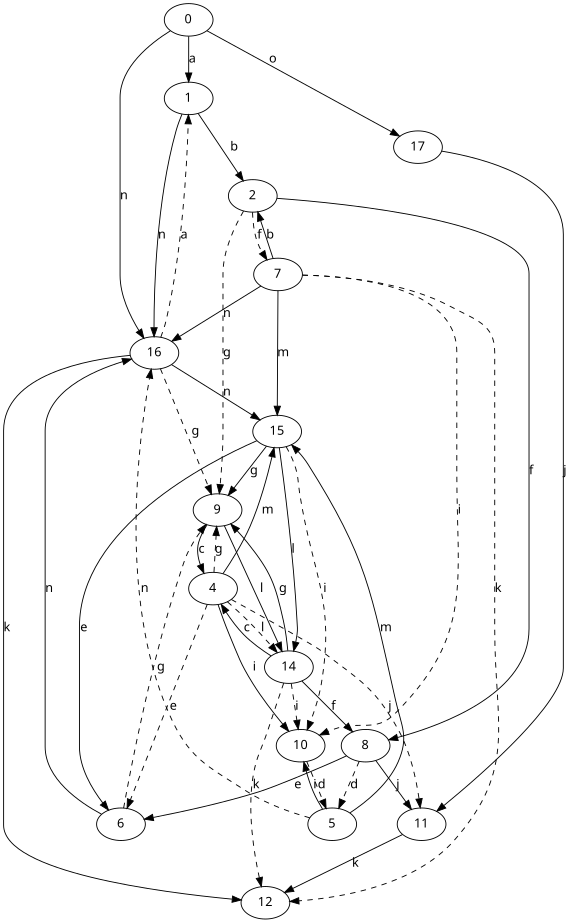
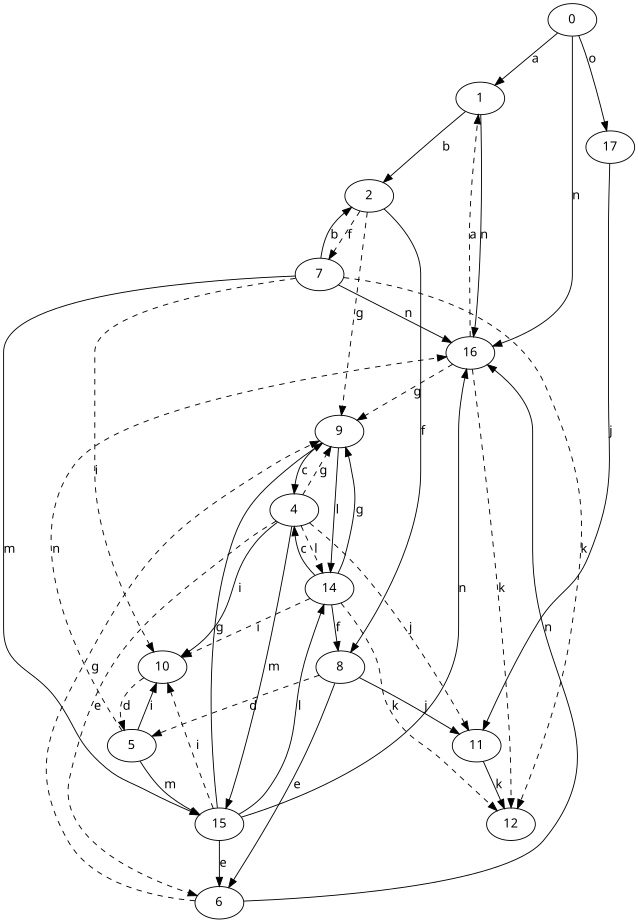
(212, 390) -> (454, 656)
(4, 672) -> (497, 583)
